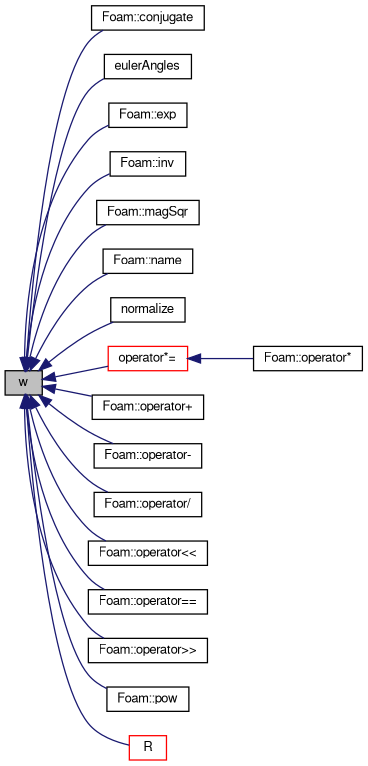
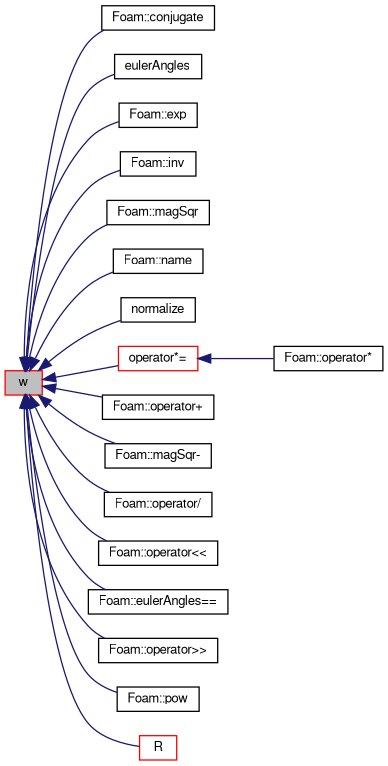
(24, 383) -> (24, 383)
(148, 456) -> (158, 456)
(148, 602) -> (158, 602)
